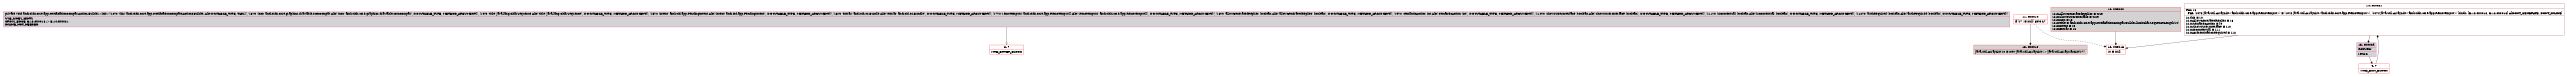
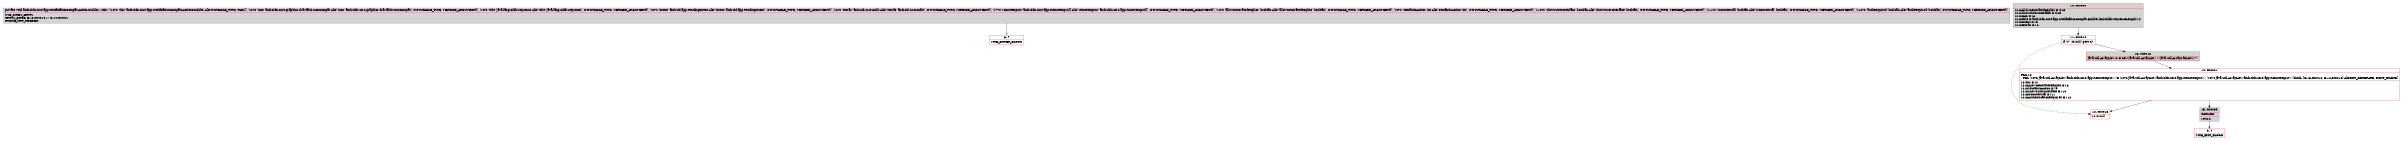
(2116, 37) -> (2078, 30)
(2378, 51) -> (2161, 64)
